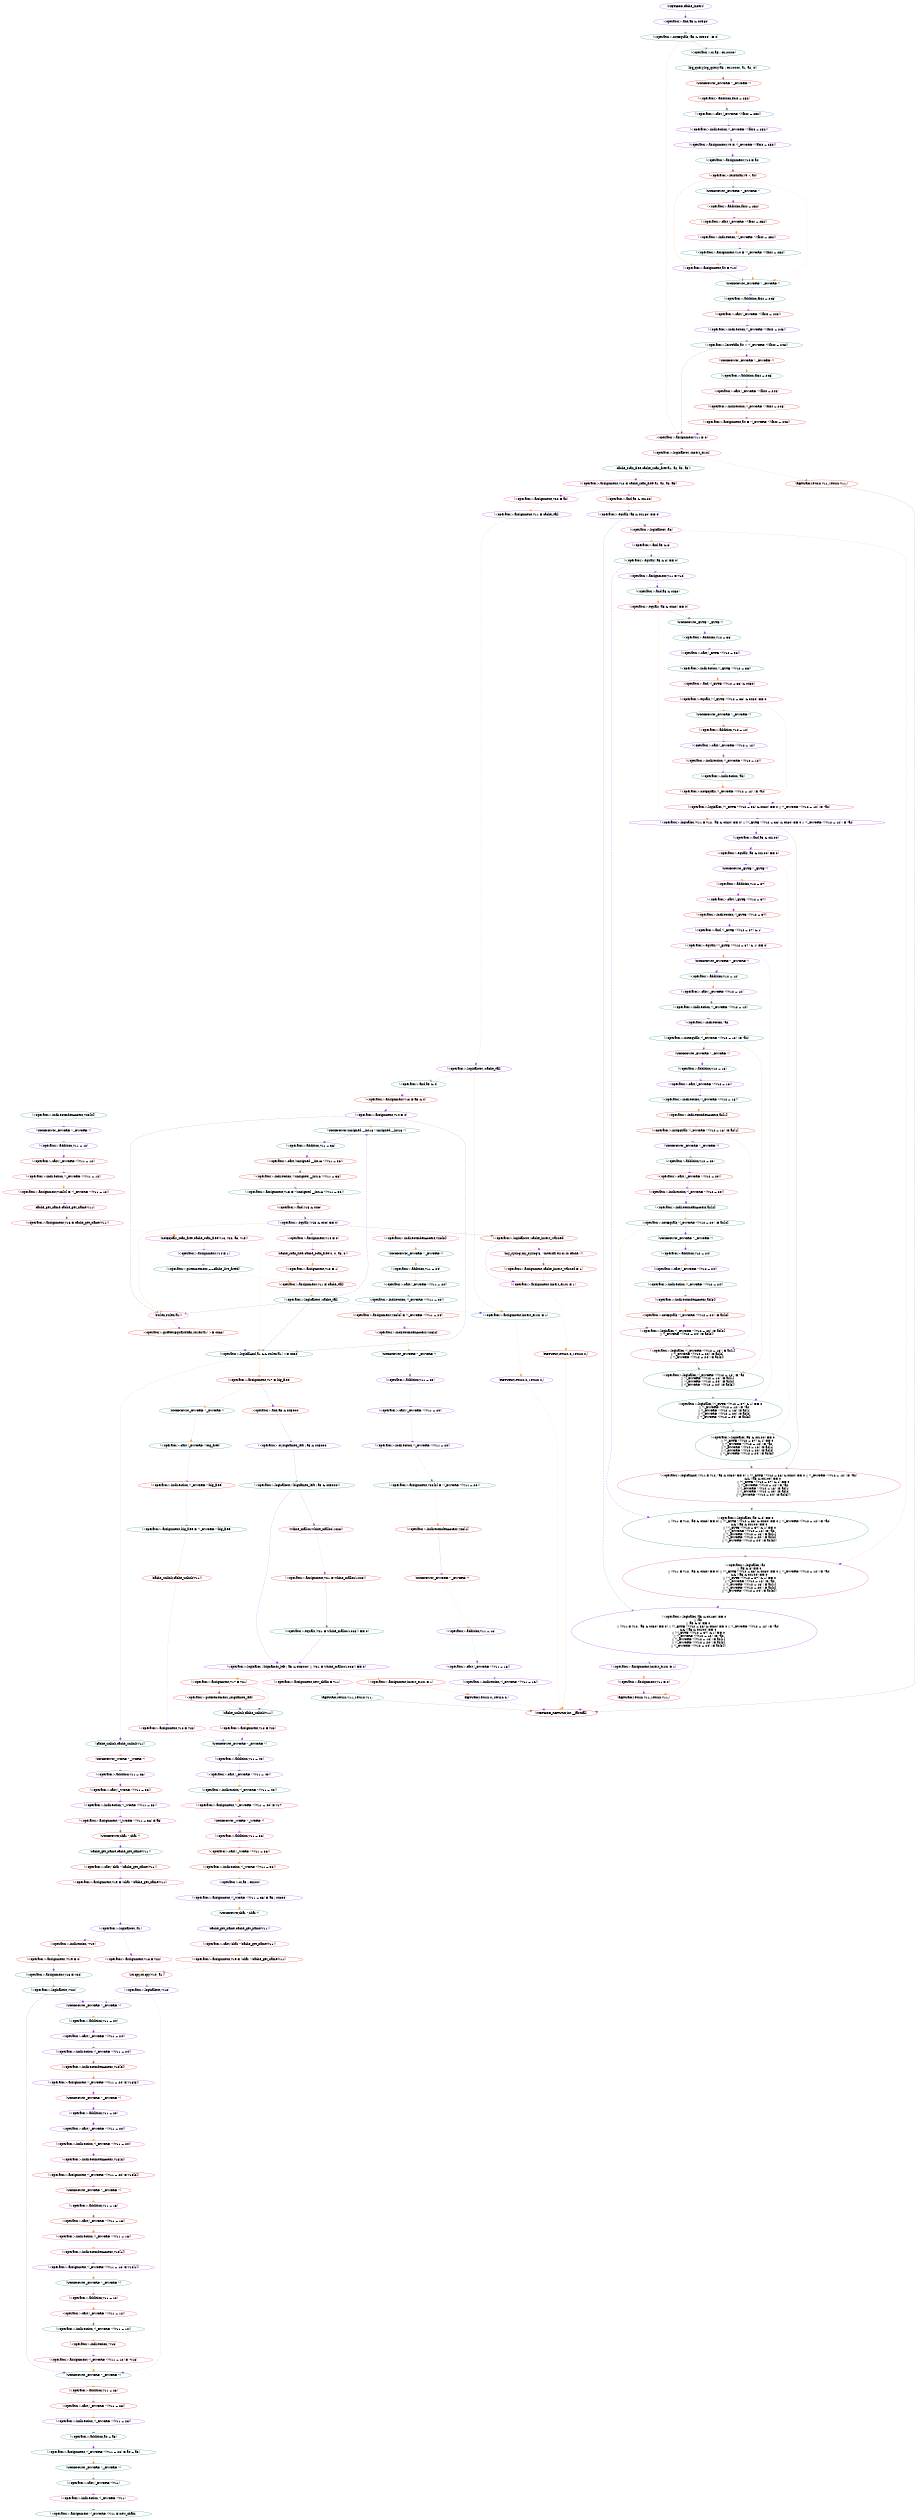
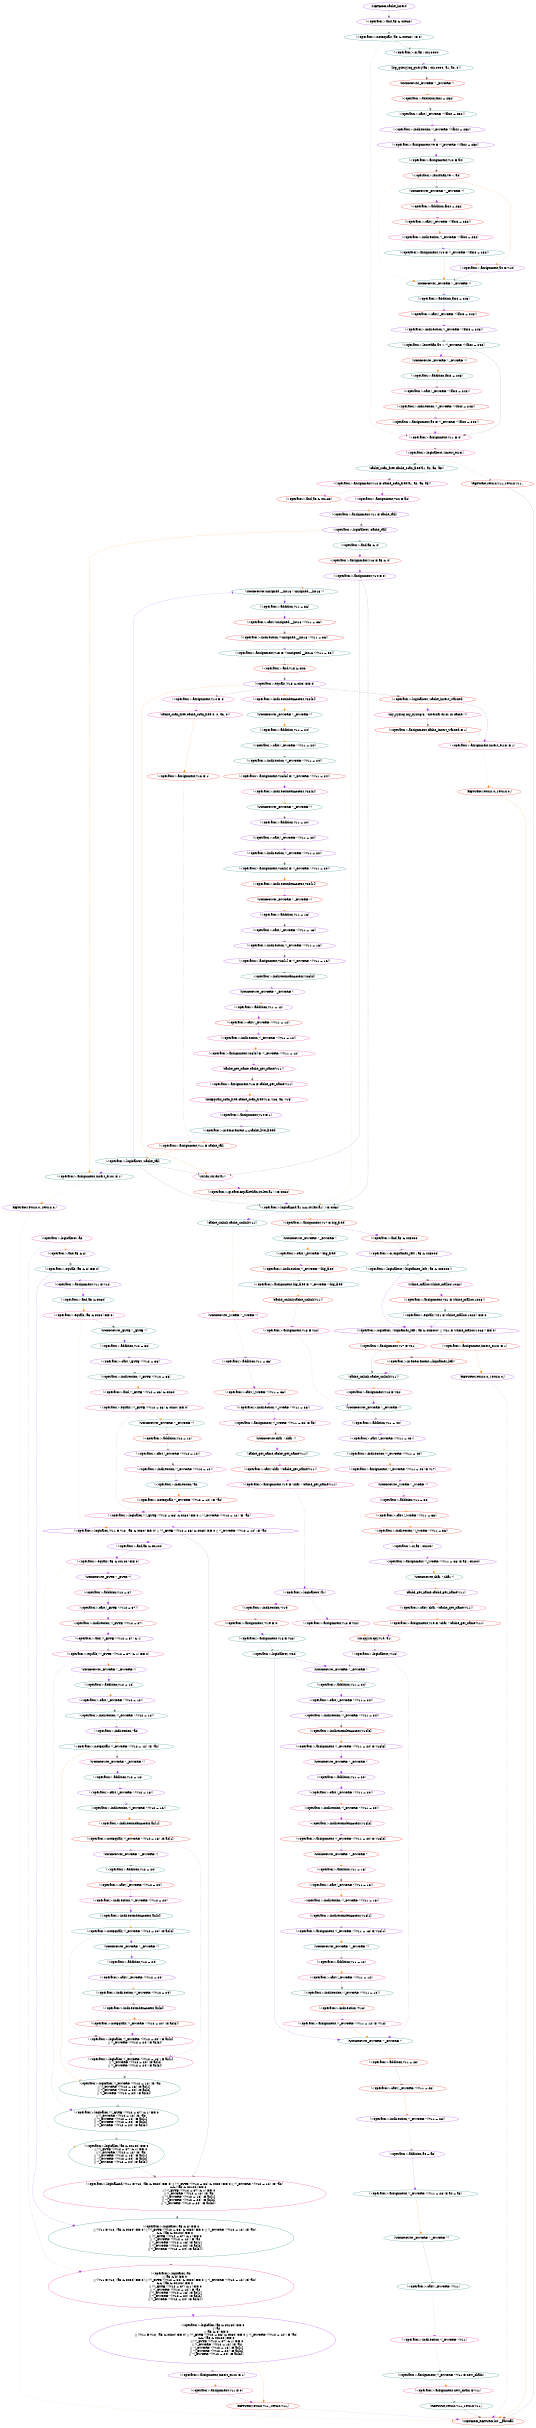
(629, 515) -> none
none -> (285, 961)
none -> (444, 2382)
(93, 2437) -> (412, 2154)
